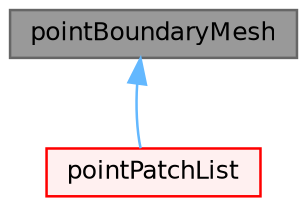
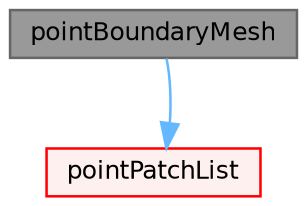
(137, 116) -> (170, 91)
